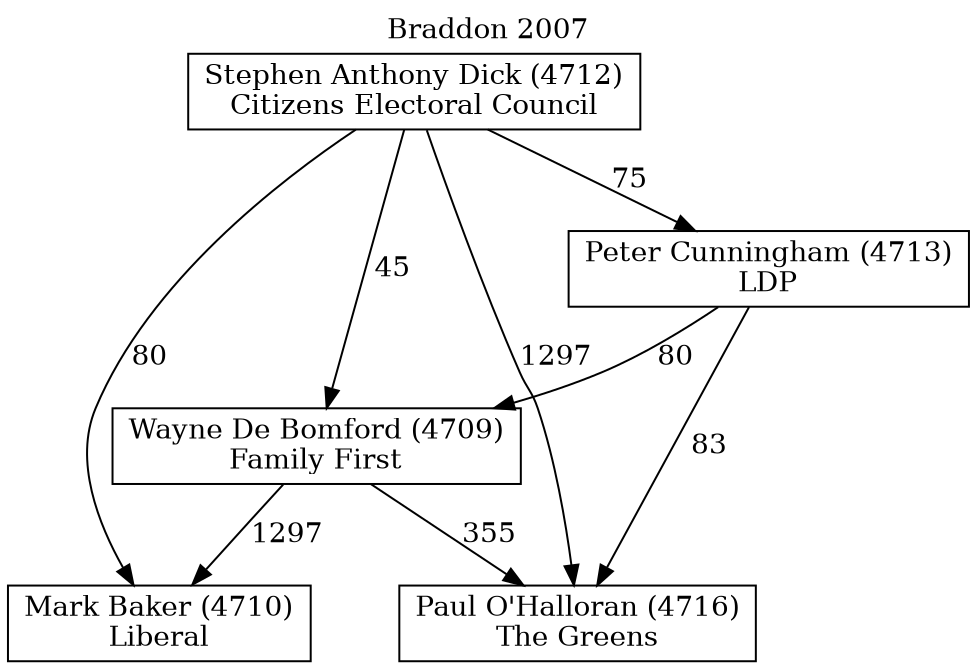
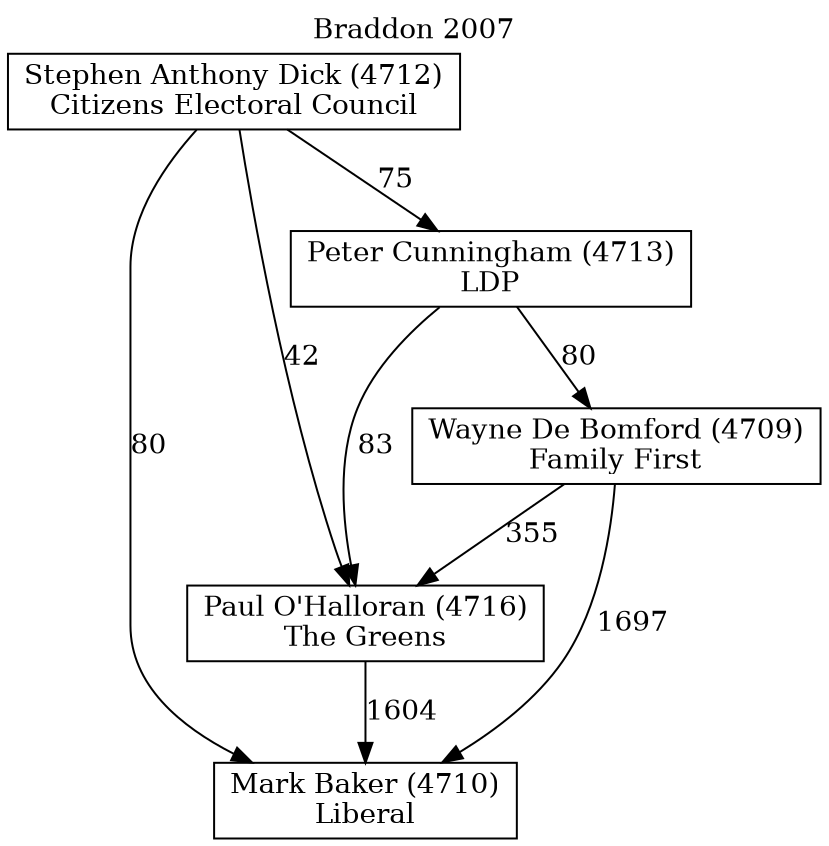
(368, 259) -> none
(557, 358) -> (303, 358)
(288, 535) -> (633, 623)
none -> (365, 702)
